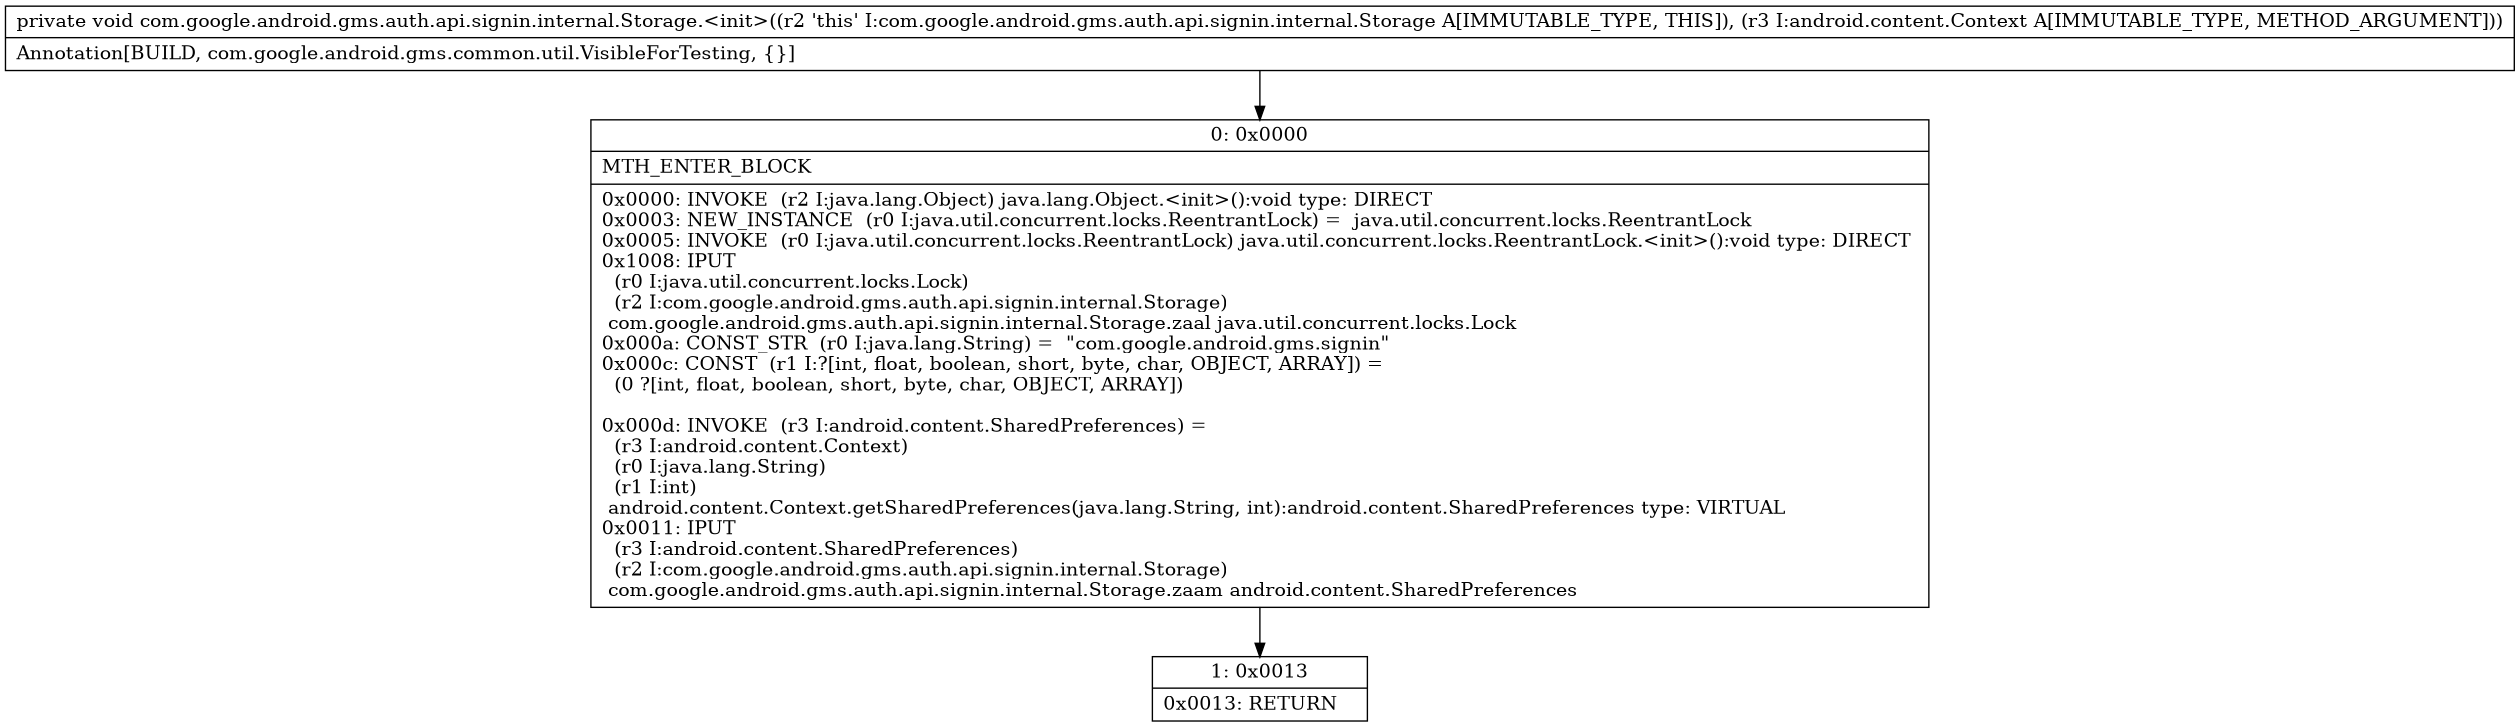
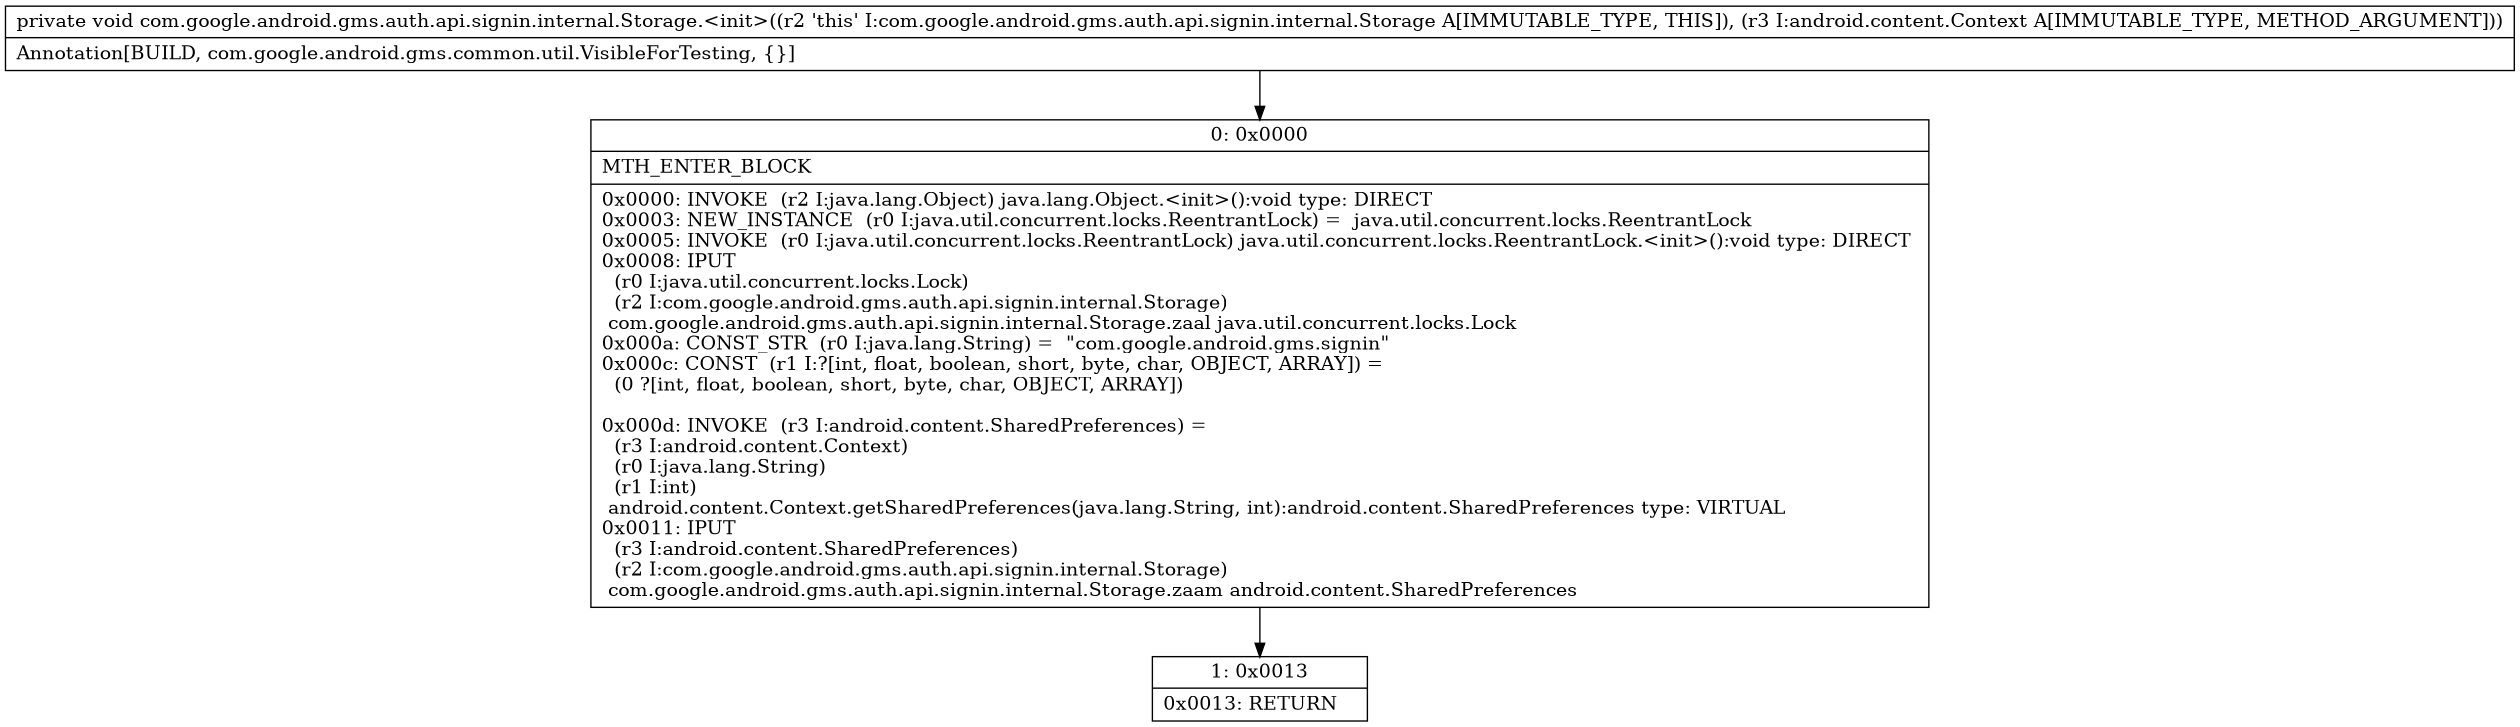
(675, 262) -> (675, 262)
